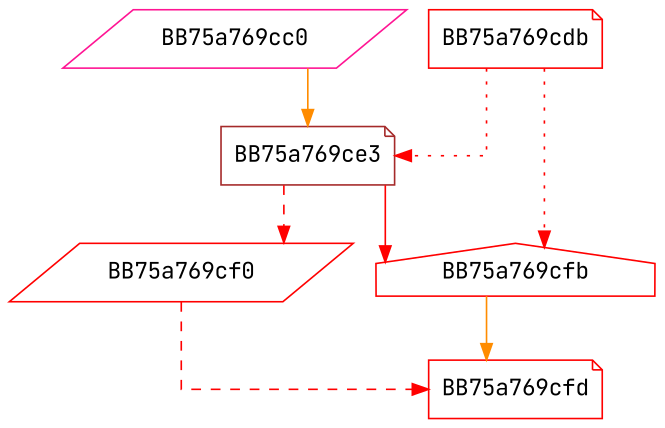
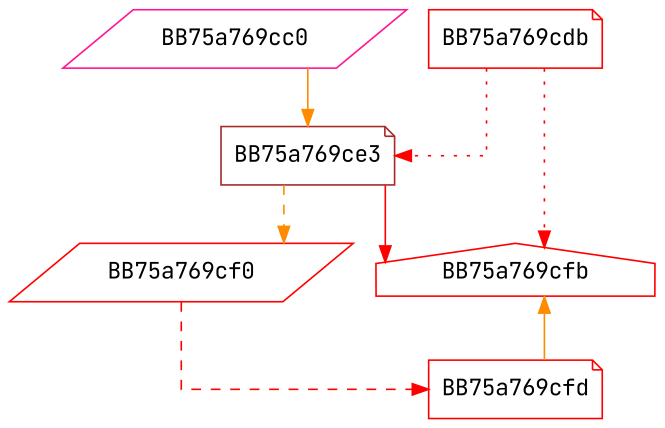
(284, 206) -> (284, 206)
(487, 320) -> (544, 336)
